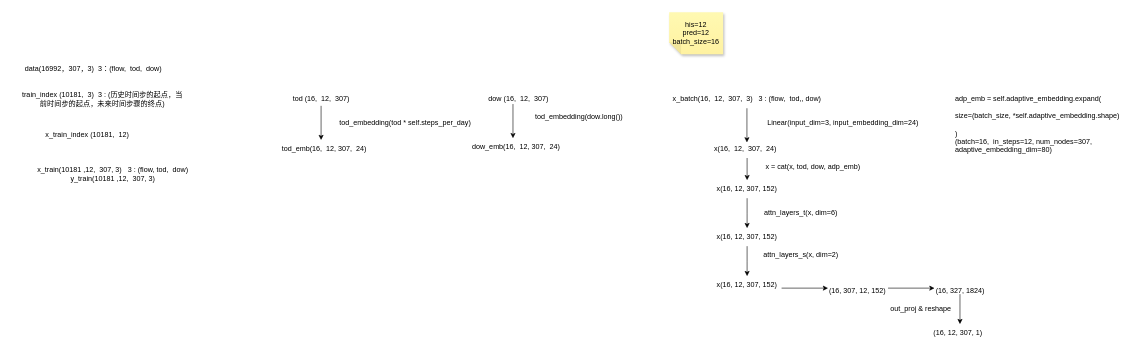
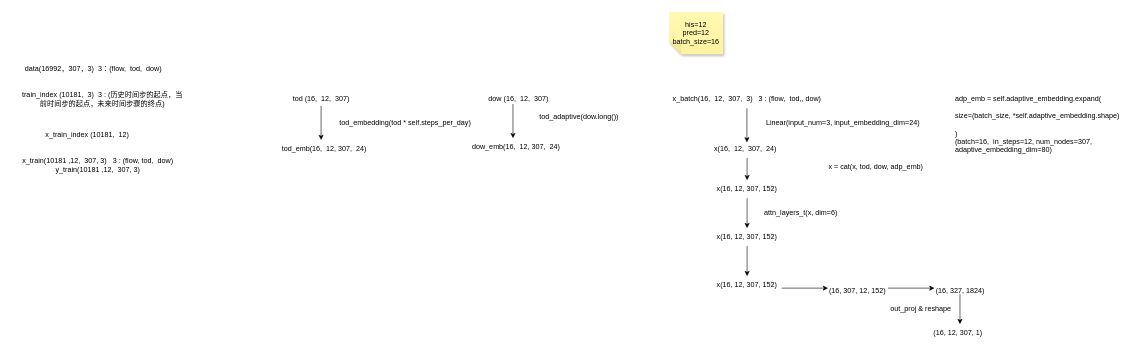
(579, 117) -> (579, 117)
(843, 123) -> (843, 123)
(813, 167) -> (876, 167)
(113, 174) -> (98, 165)
(801, 255) -> none
